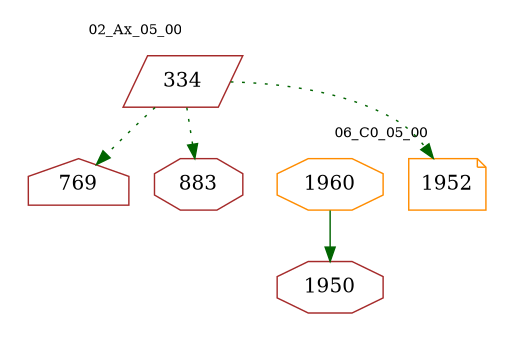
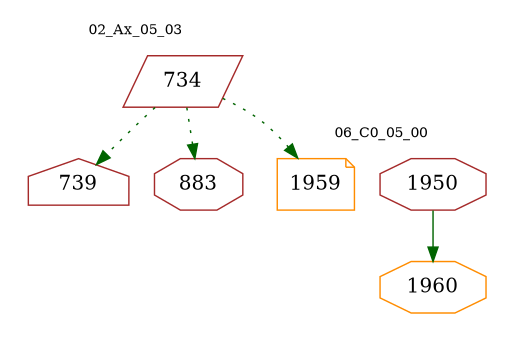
(136, 31) -> (136, 31)
(183, 81) -> (183, 81)
(79, 184) -> (79, 184)
(447, 184) -> (316, 184)
(330, 229) -> (433, 229)
